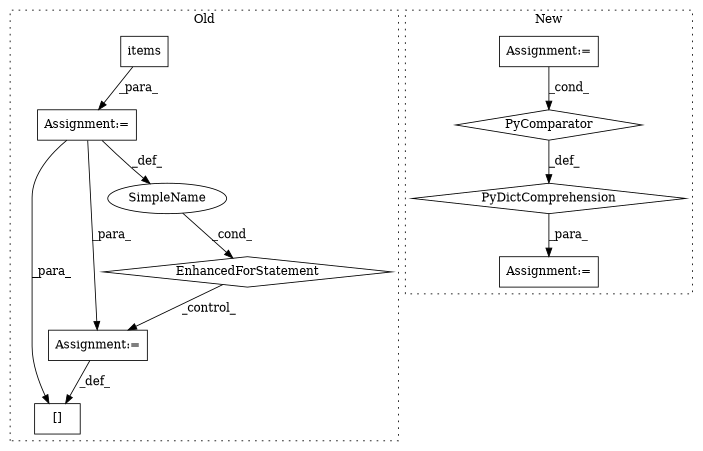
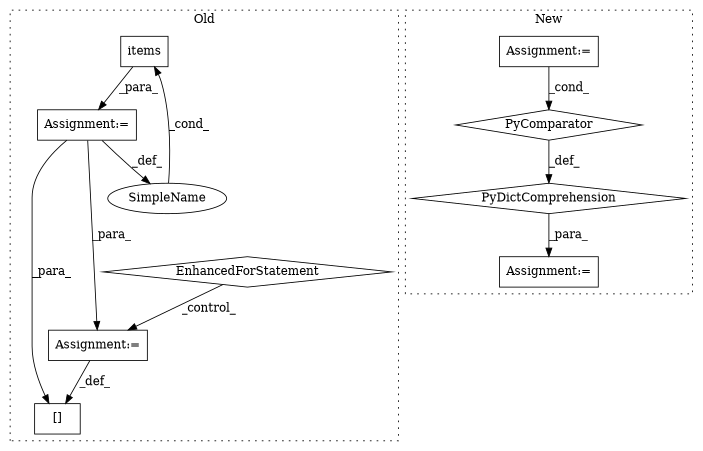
(205, 233) -> (169, 128)
